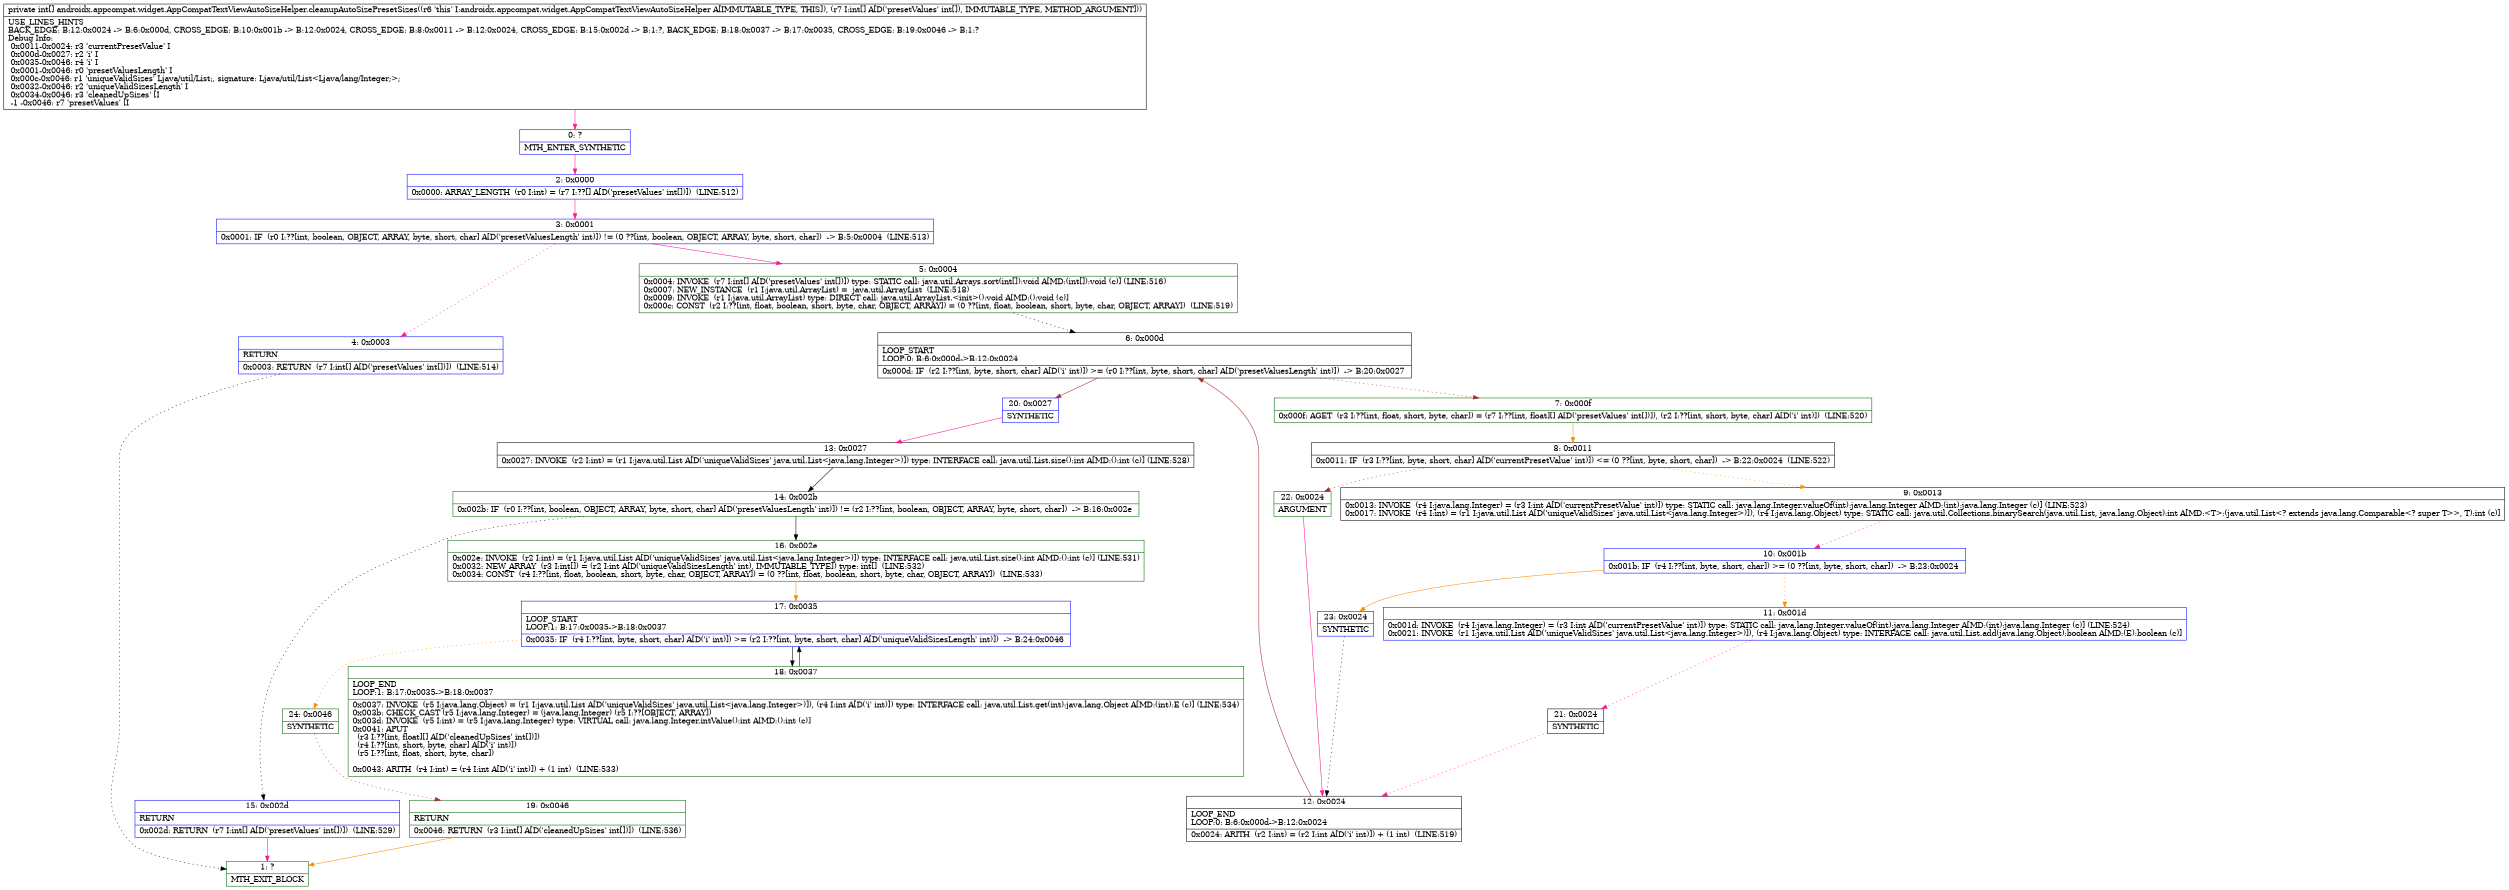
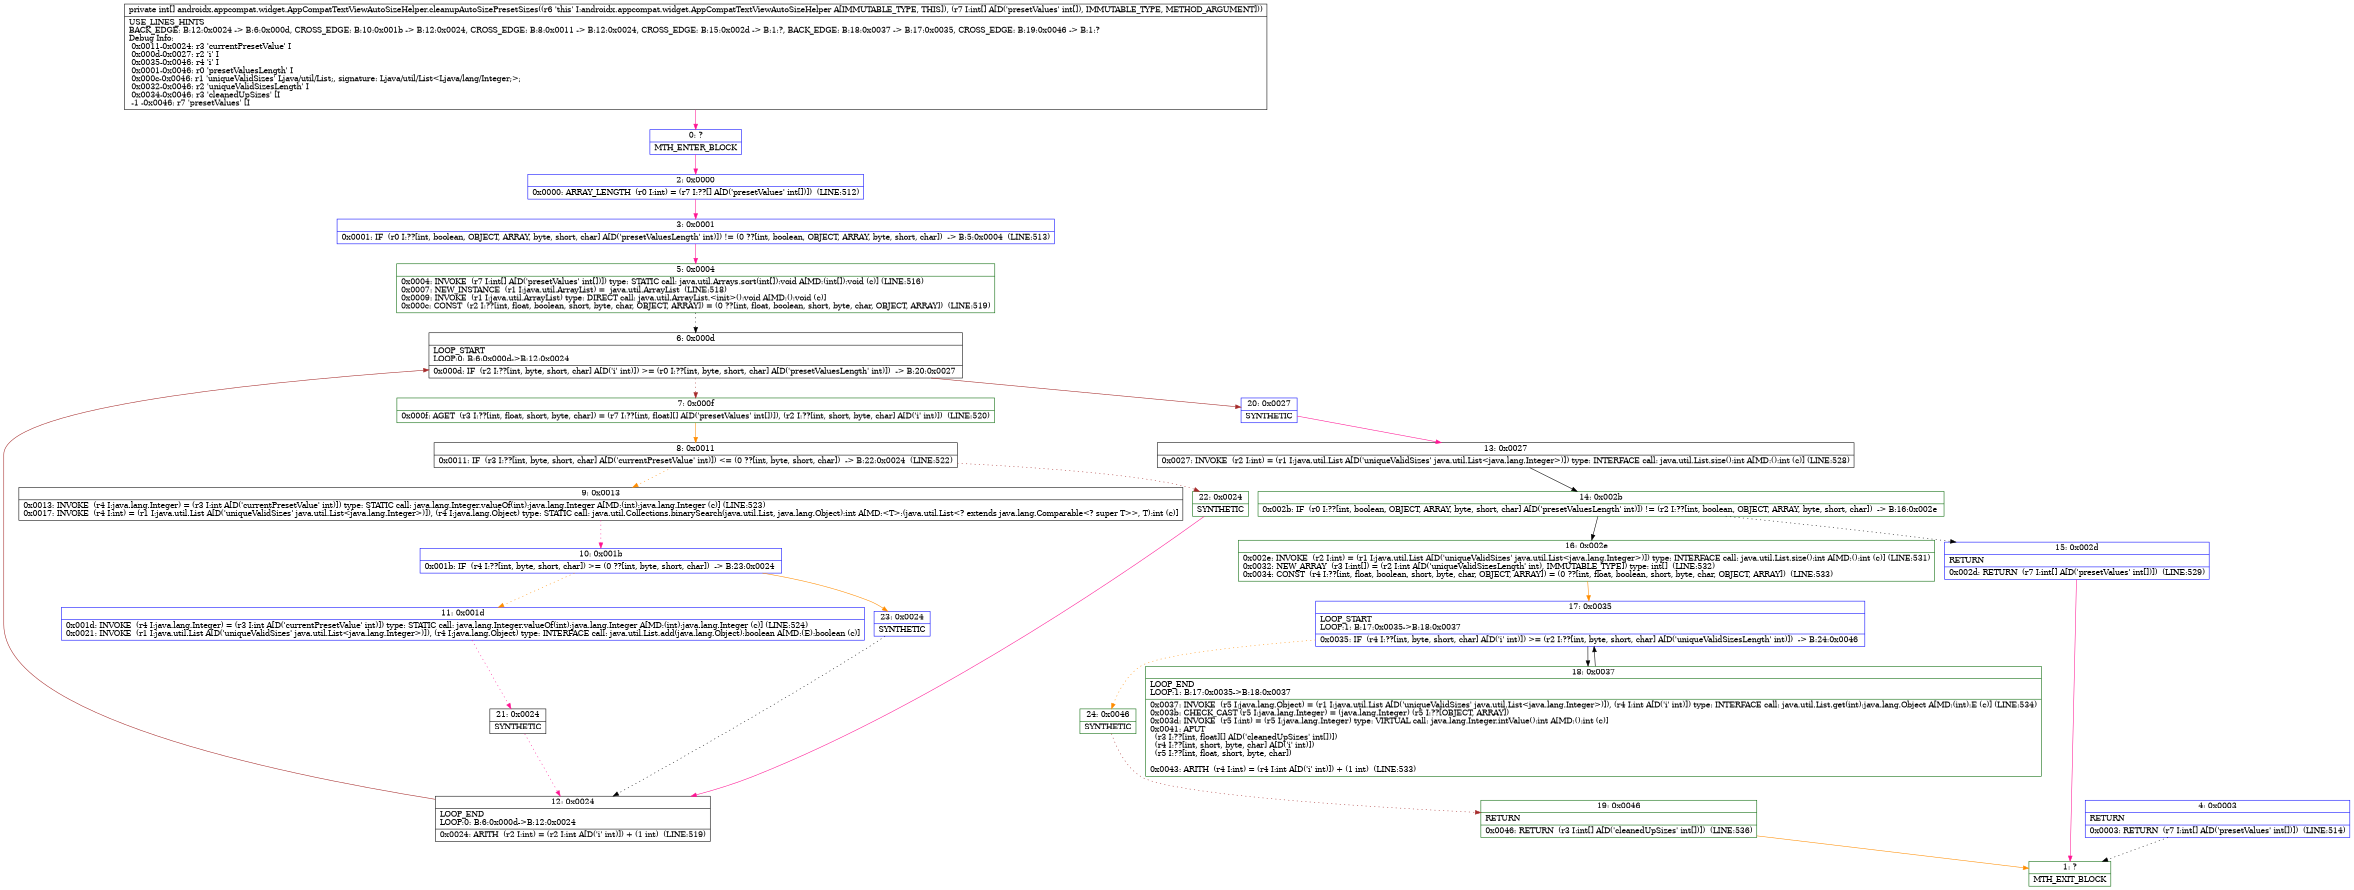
(575, 148) -> (696, 148)
(480, 289) -> none
(1302, 510) -> (1221, 510)
